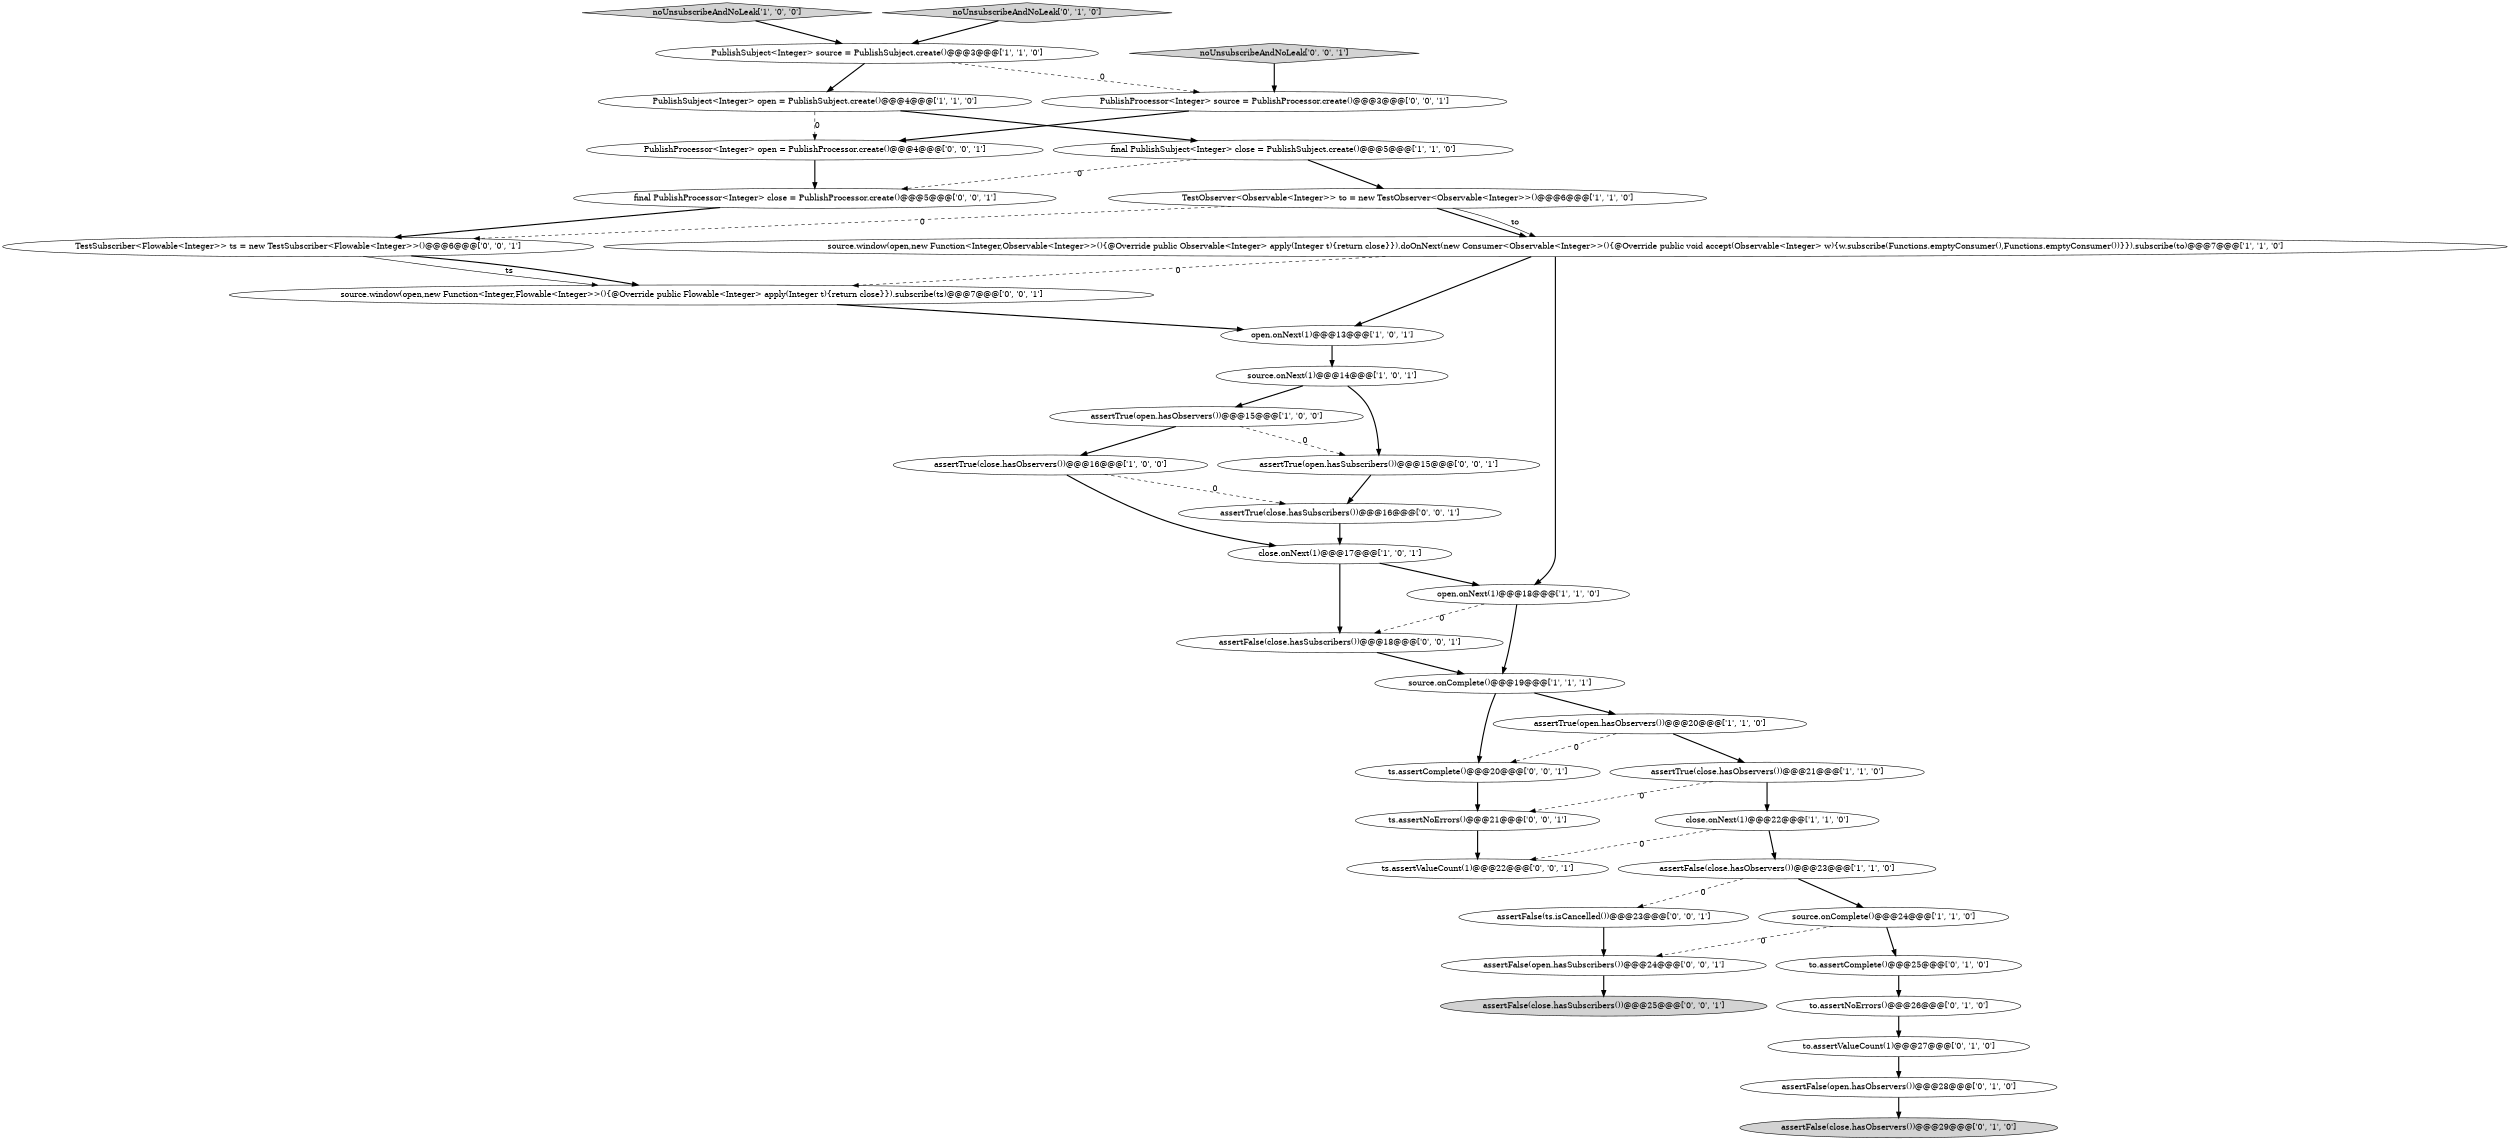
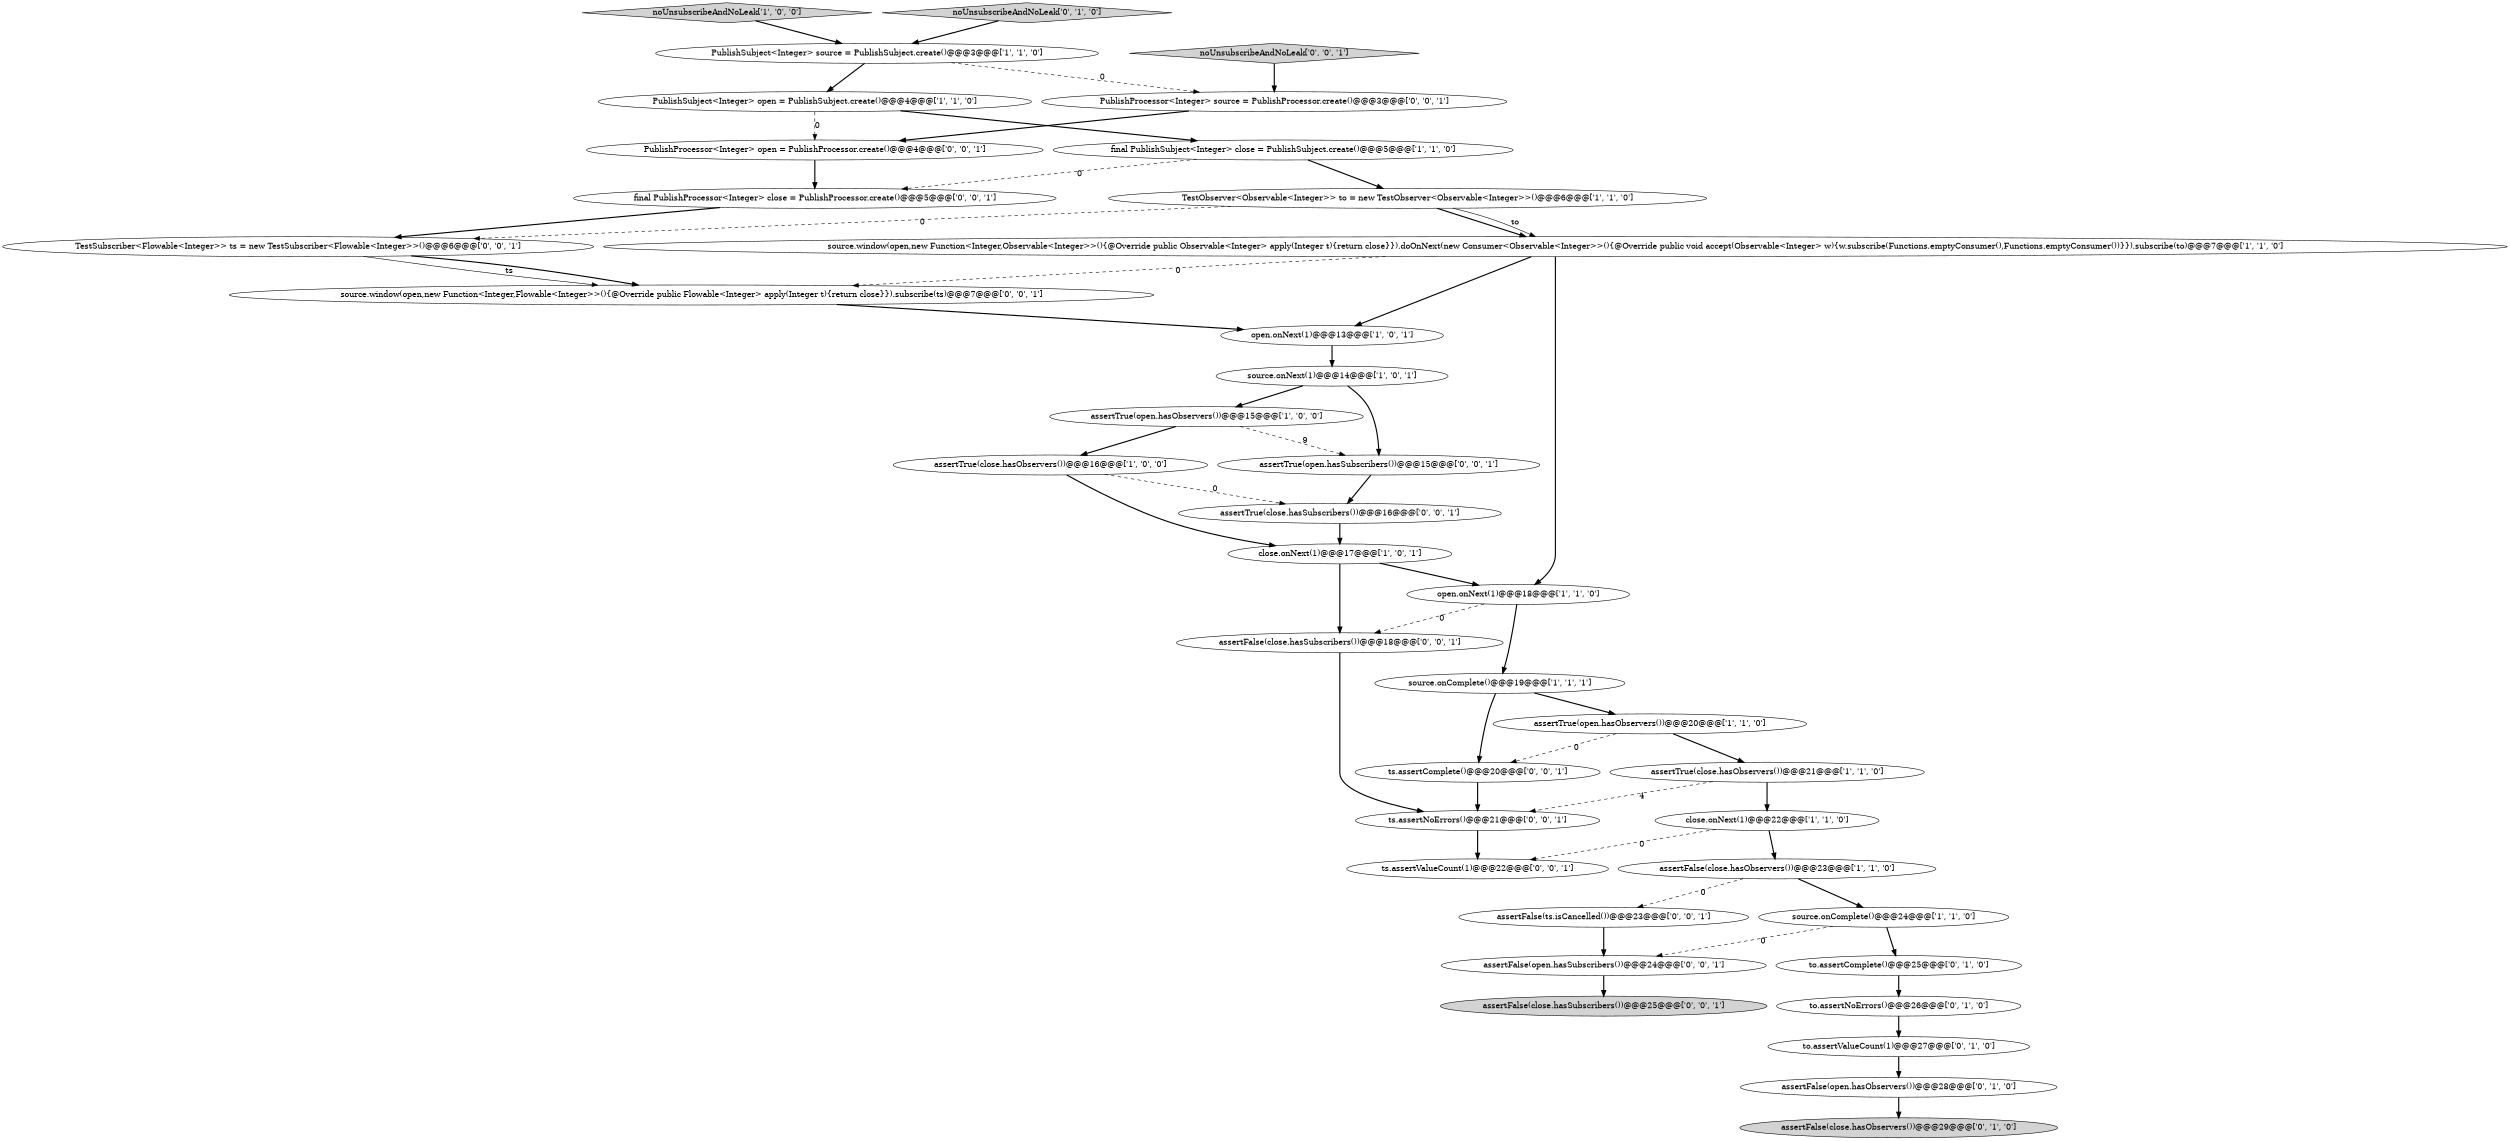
(1305, 441) -> (1305, 441)
(1418, 662) -> (1340, 758)
(1642, 796) -> (1642, 796)
